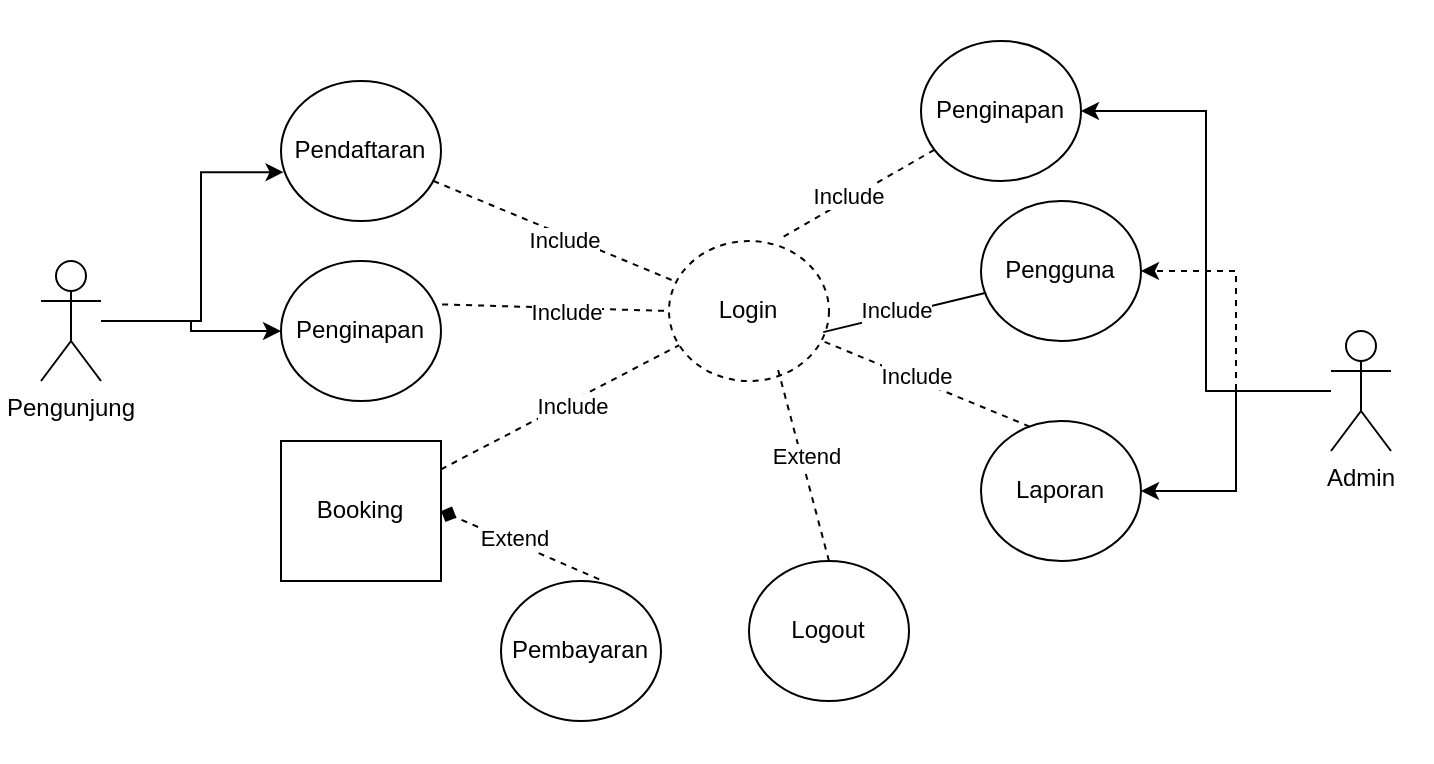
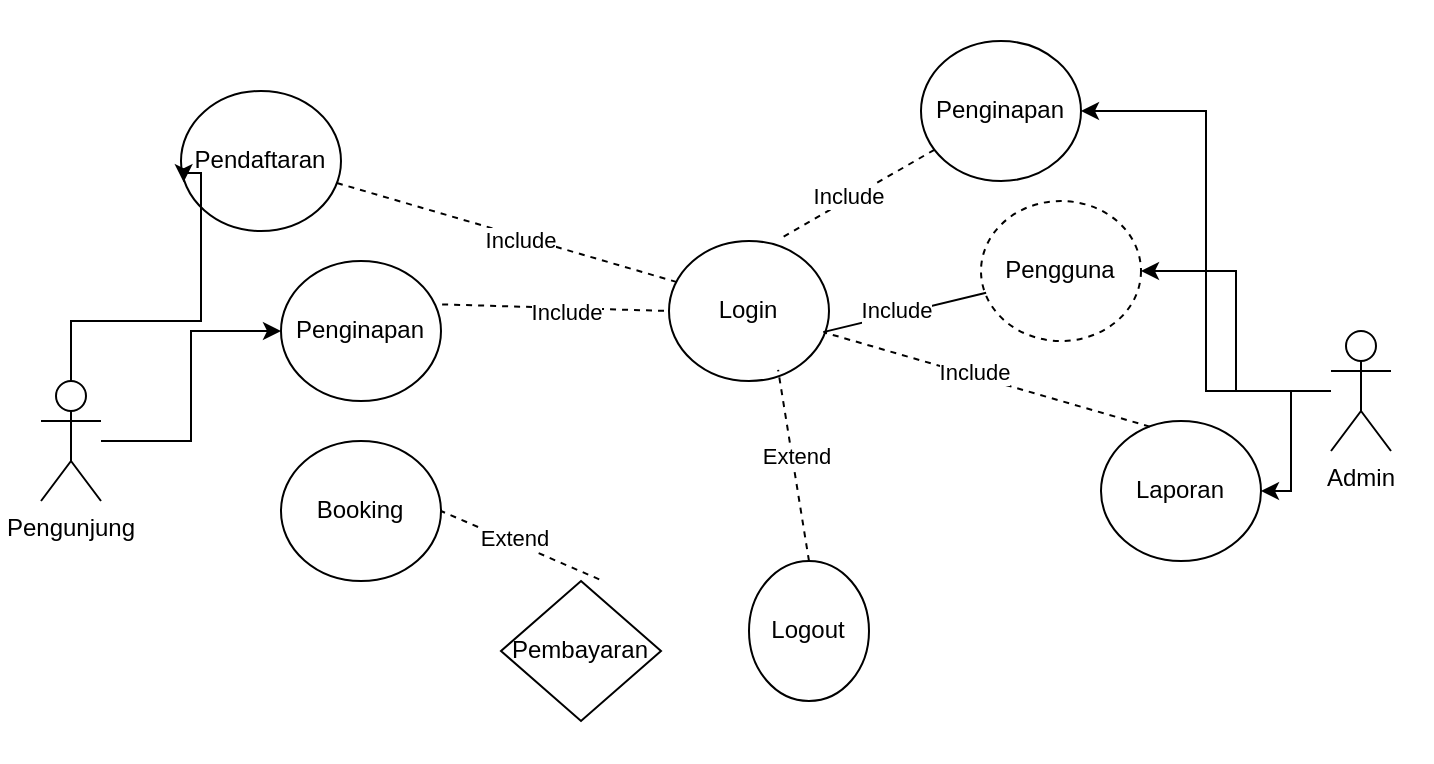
(361, 151) -> (261, 161)
(1061, 271) -> (1061, 271)
(1236, 287) -> (1236, 287)
(749, 311) -> (749, 311)
(71, 321) -> (71, 441)
(508, 435) -> none
(1061, 491) -> (1181, 491)
(361, 511) -> (361, 511)
(456, 517) -> (448, 514)
(829, 631) -> (809, 631)
(581, 651) -> (581, 651)
